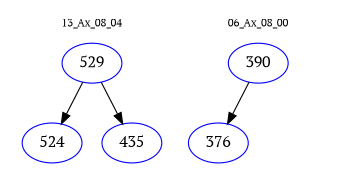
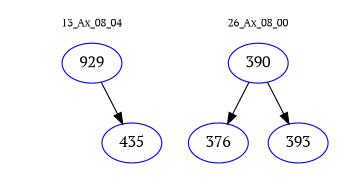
(258, 24) -> (258, 24)
(92, 63) -> (92, 63)
(52, 143) -> none
none -> (298, 143)
